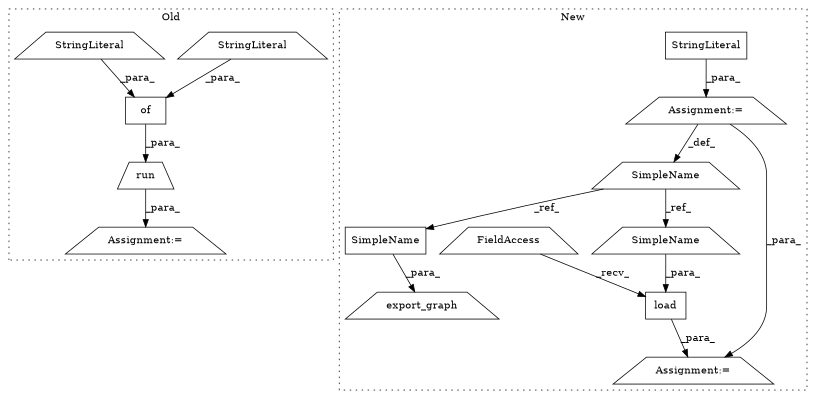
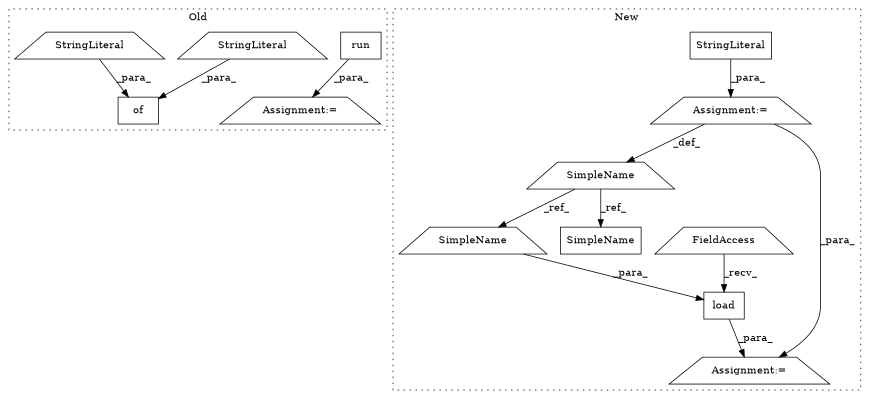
(146, 139) -> none
(146, 176) -> (361, 46)
(422, 306) -> none
